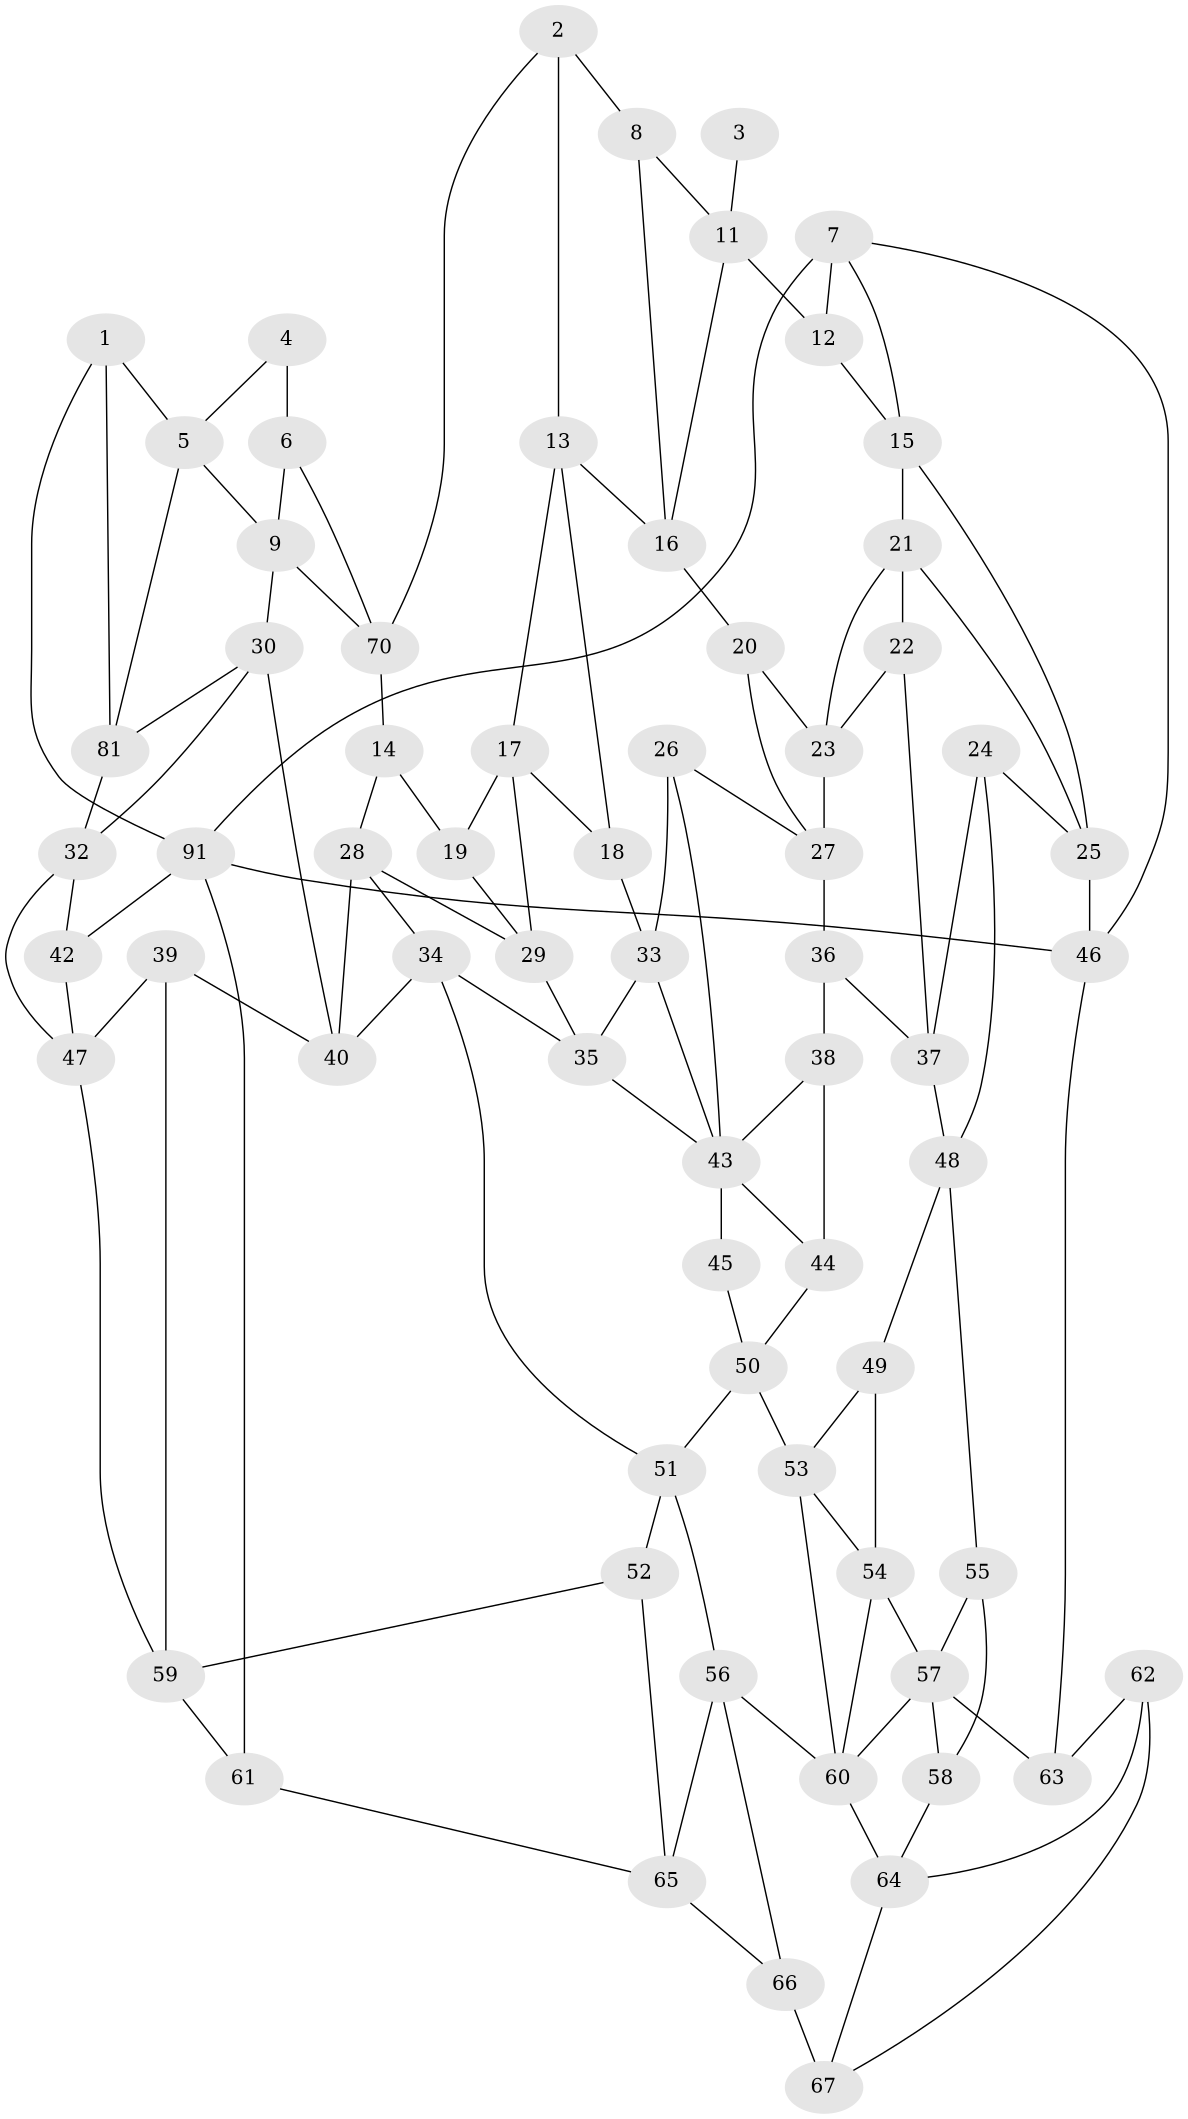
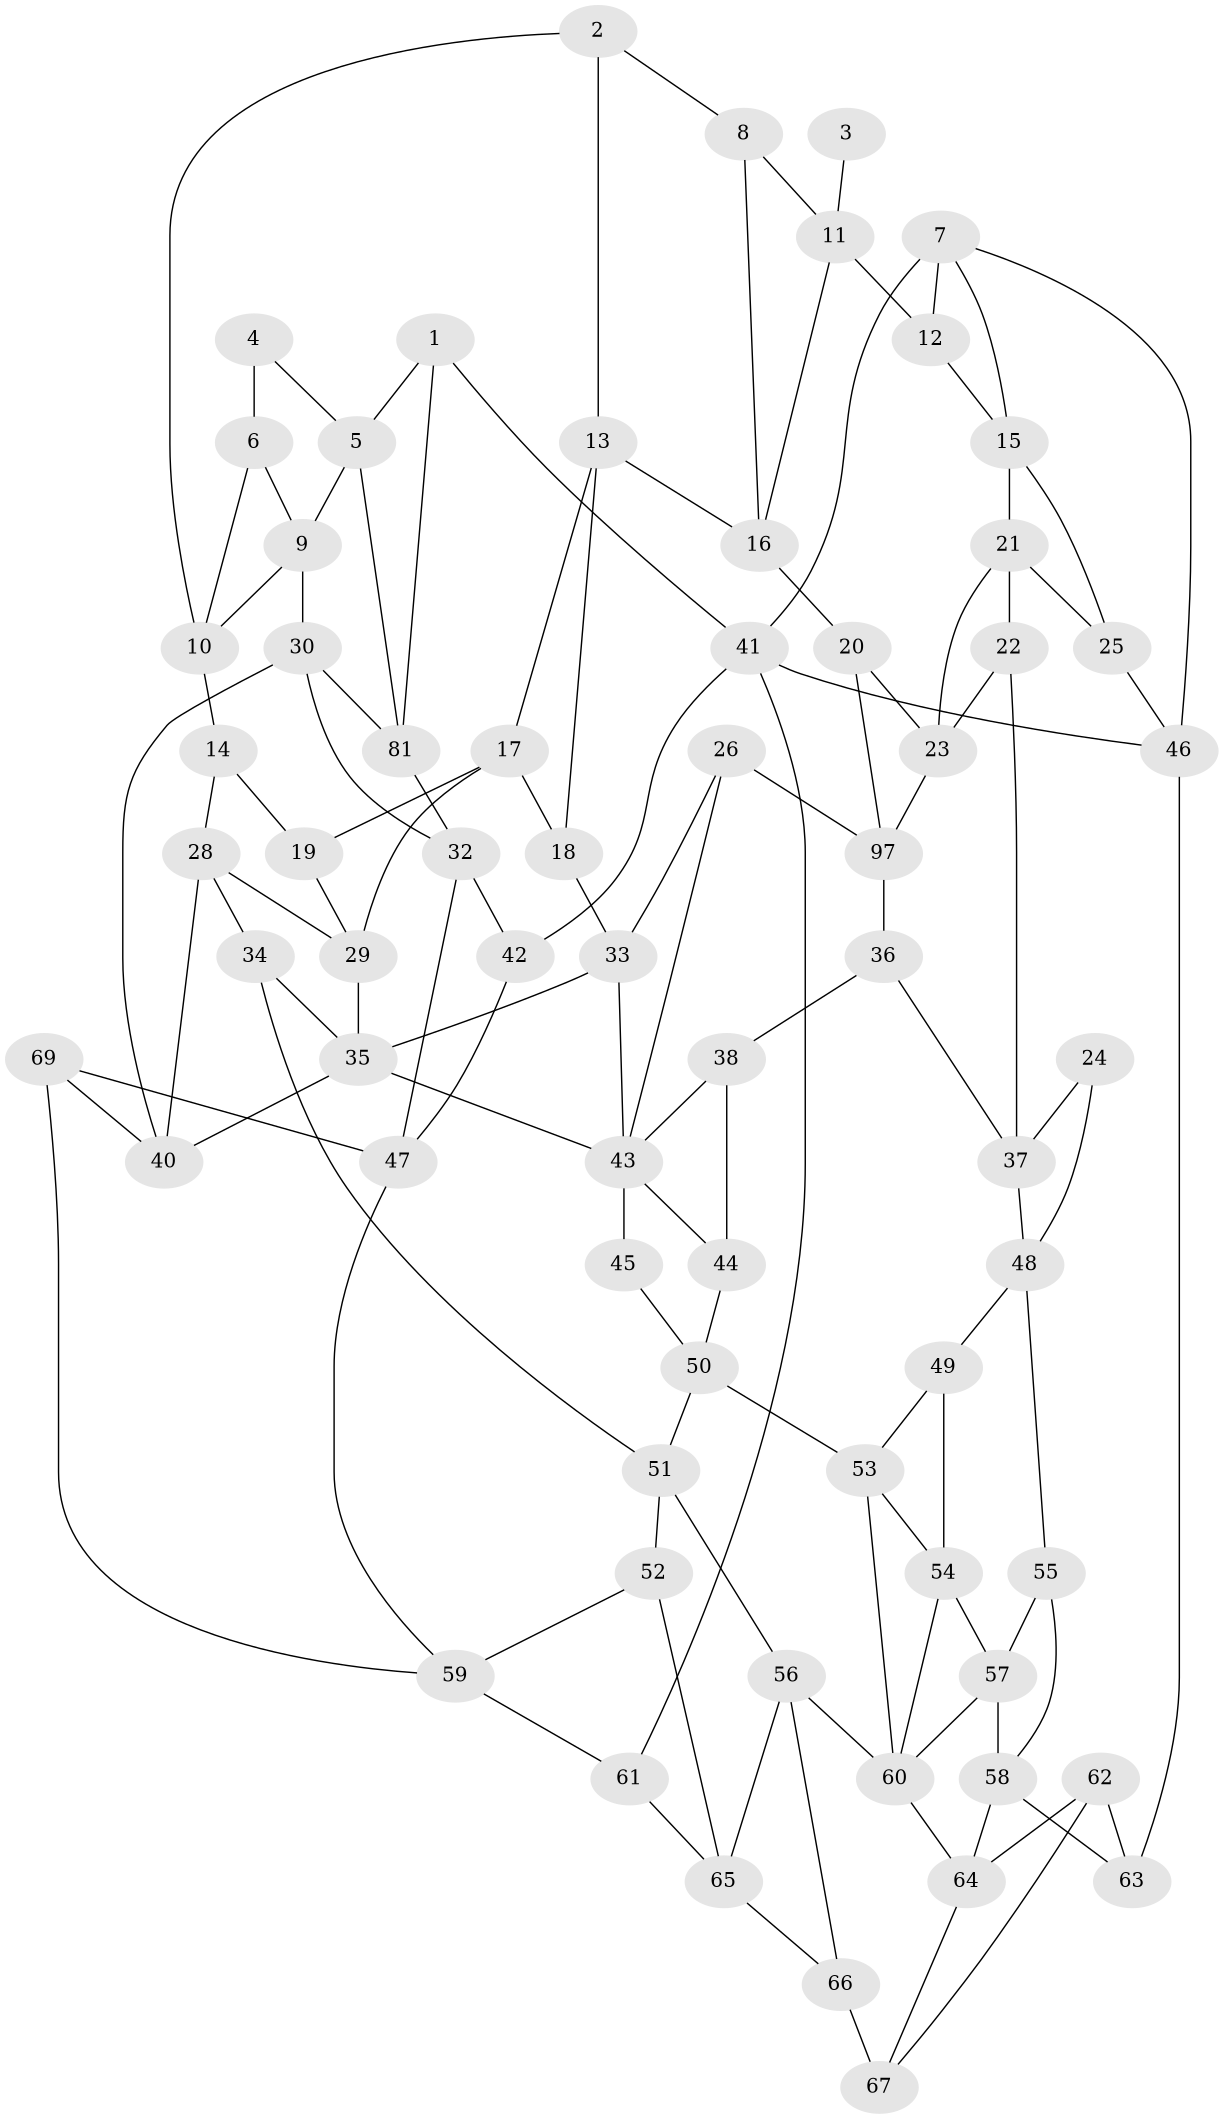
(380, 648) -> (200, 648)
(1035, 802) -> none
(196, 854) -> (750, 648)
(824, 854) -> (884, 854)
(166, 957) -> (44, 1059)
(384, 1008) -> (261, 1111)
(991, 1728) -> (1059, 1826)
